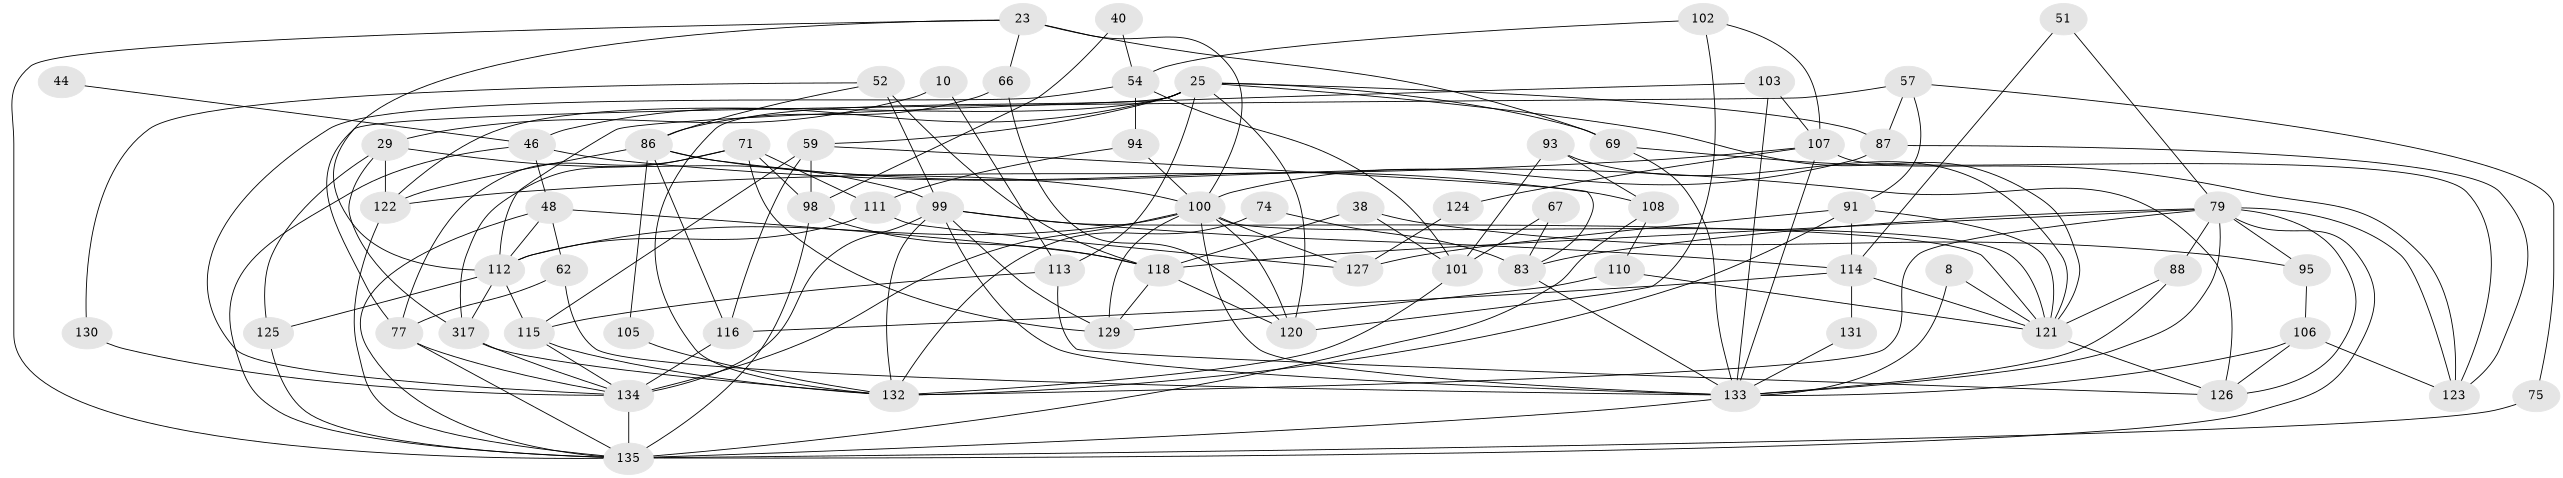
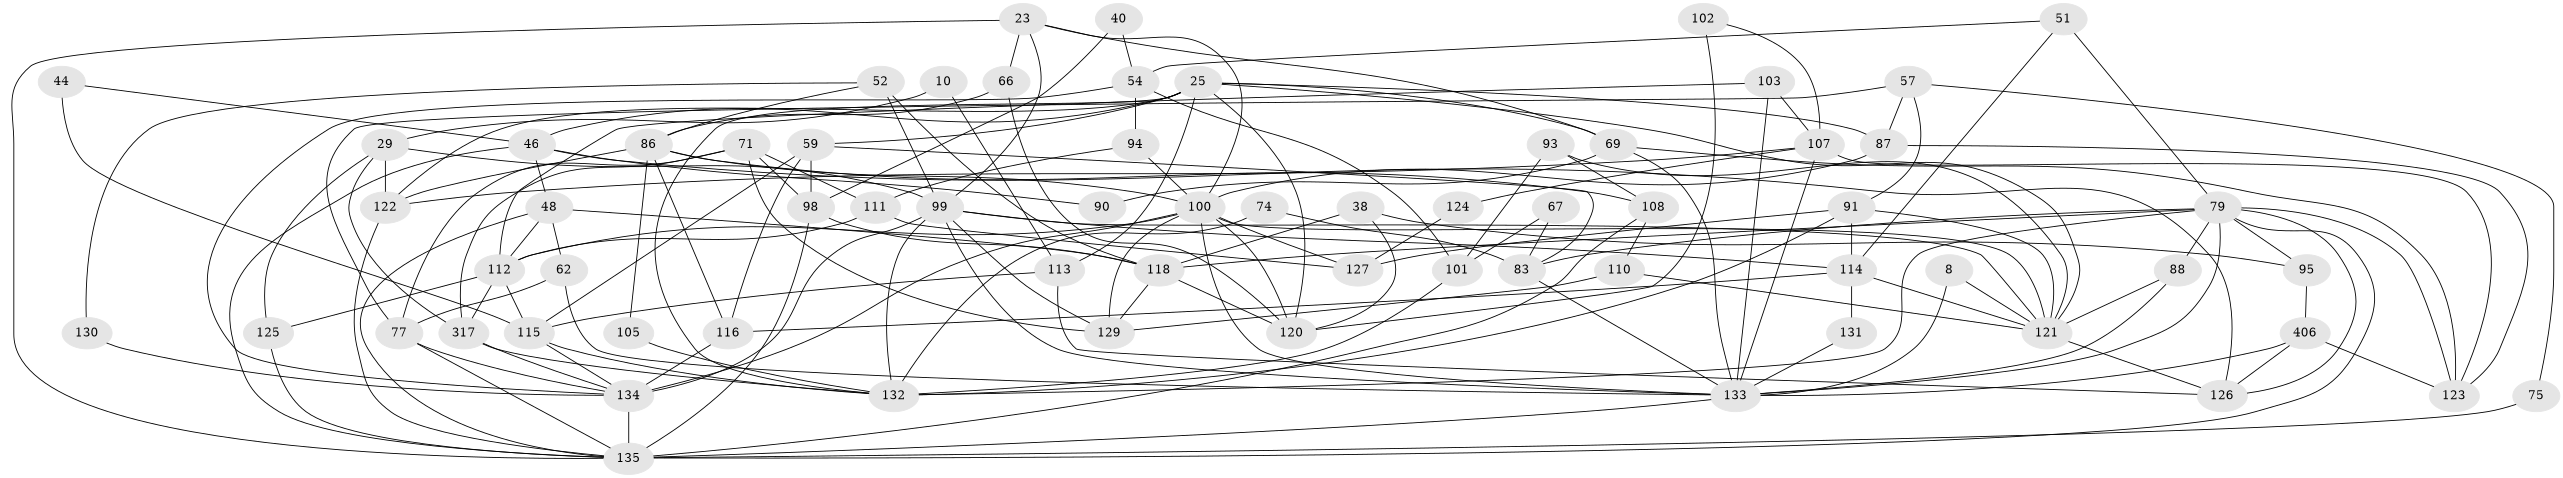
(1415, 36) -> (1596, 42)
(550, 55) -> (1012, 142)
none -> (1102, 208)
none -> (261, 238)
(1409, 239) -> (1386, 293)
(2305, 333) -> (2305, 333)
